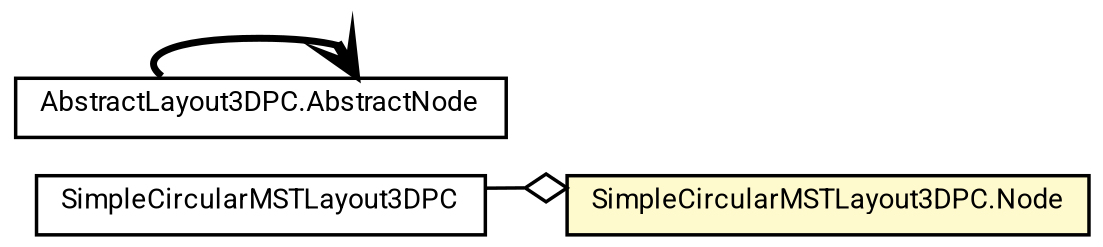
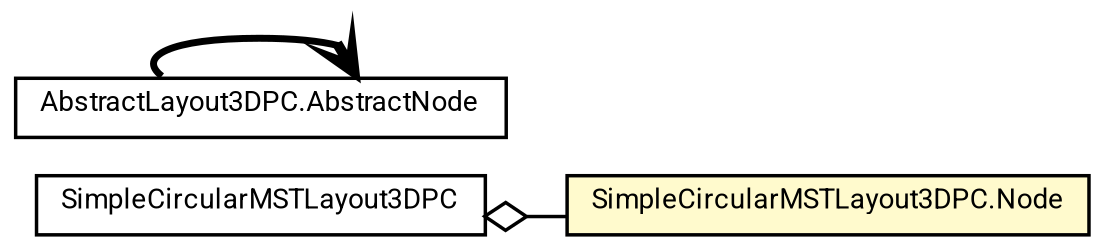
(505, 188) -> (547, 217)
